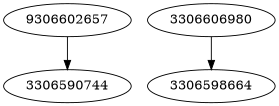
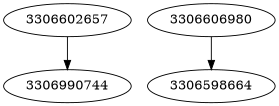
(67, 20) -> (67, 20)
(67, 86) -> (67, 86)
